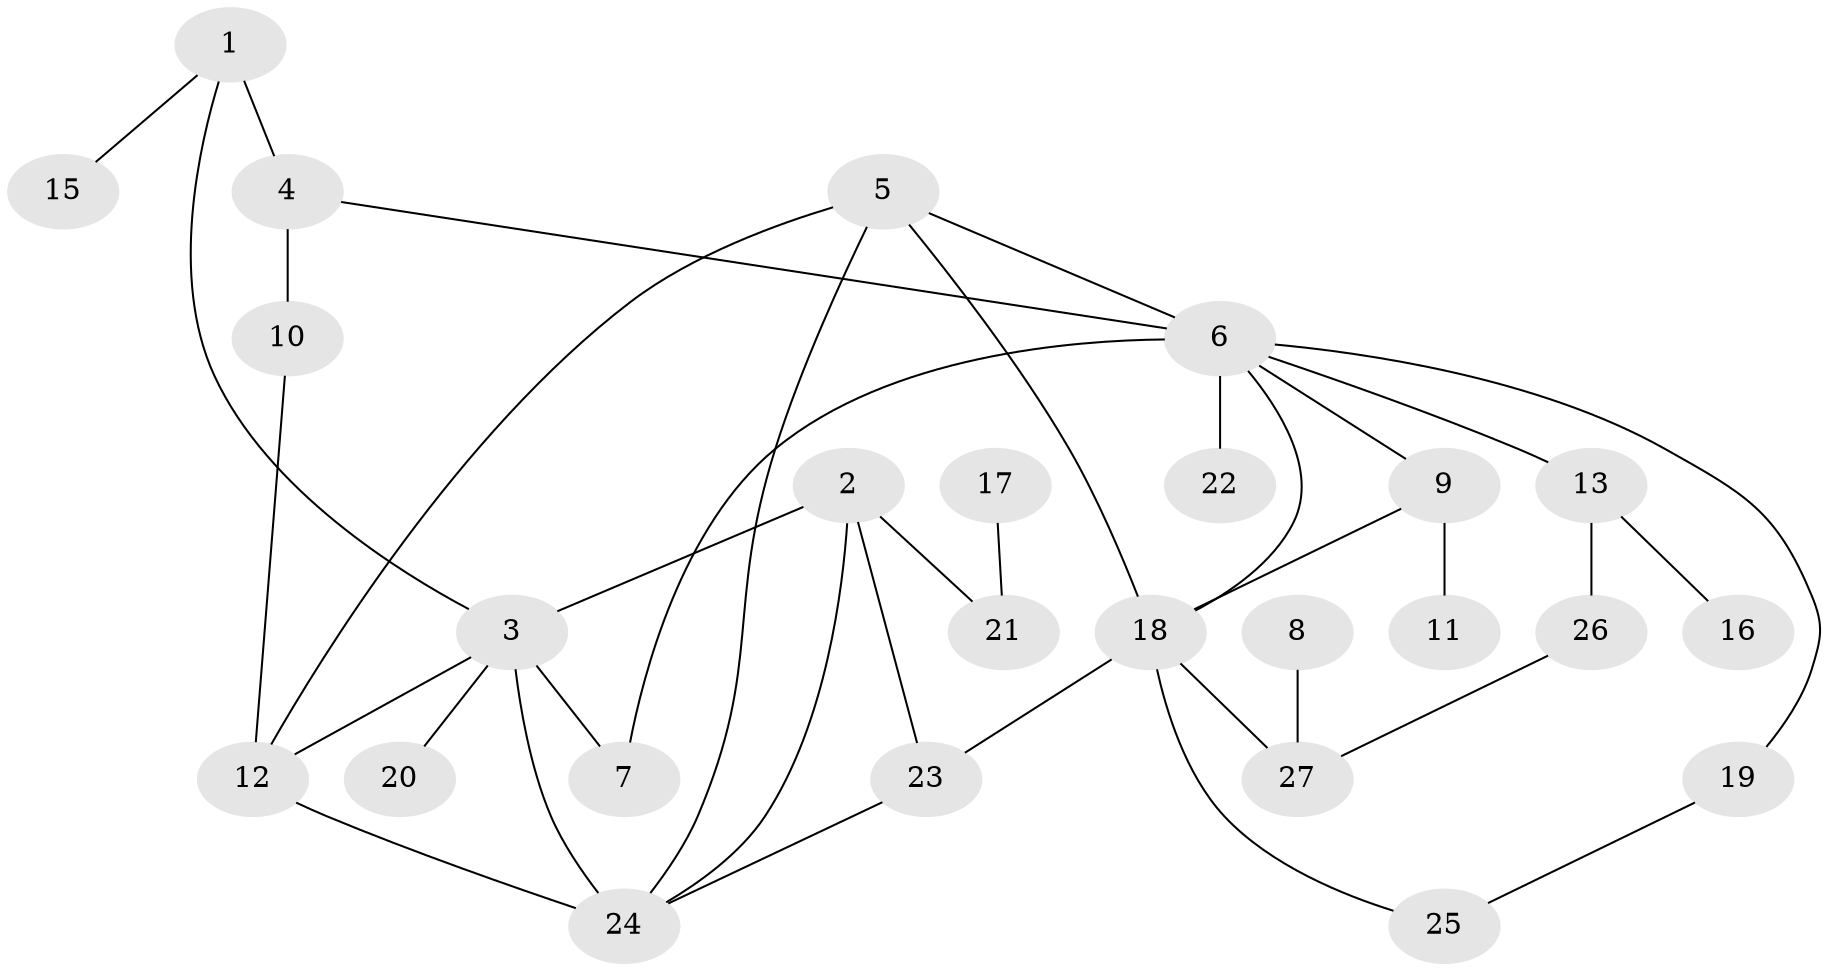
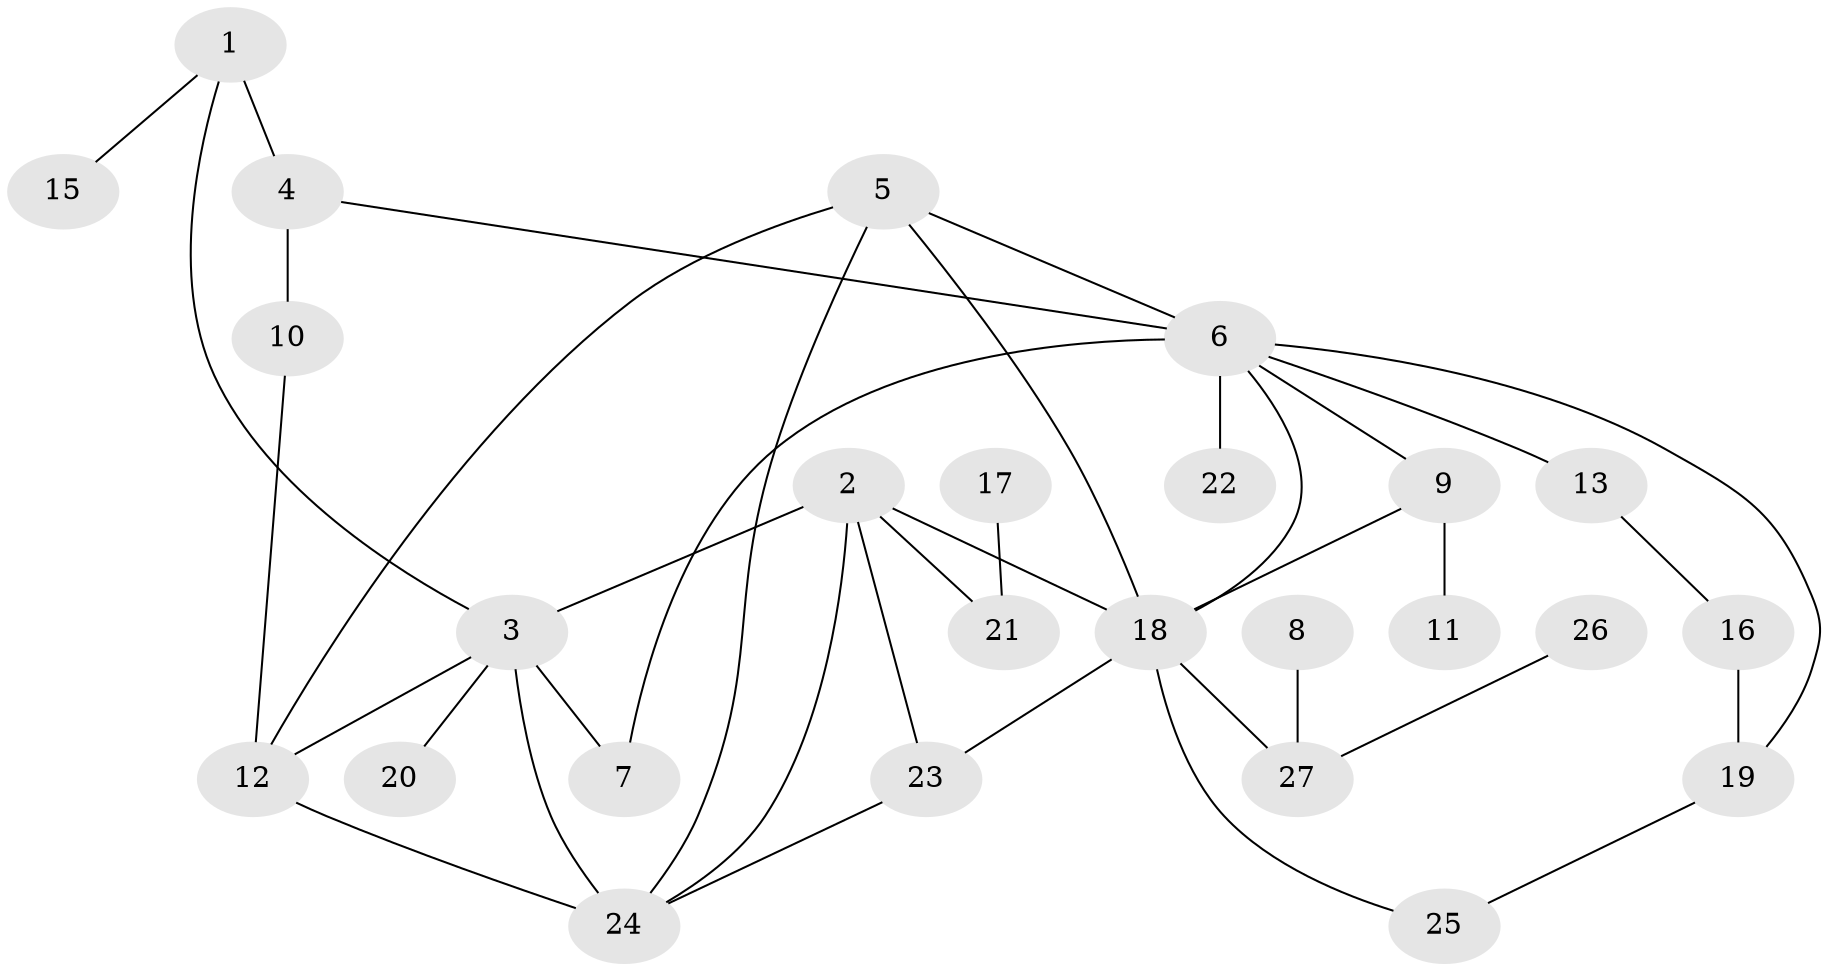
none -> (984, 551)
(1591, 559) -> none
none -> (1738, 706)
